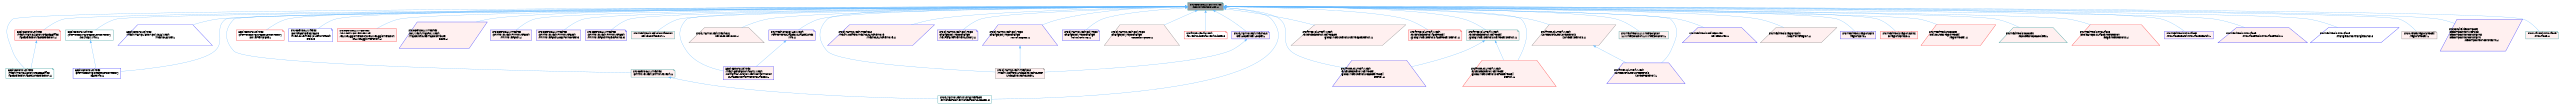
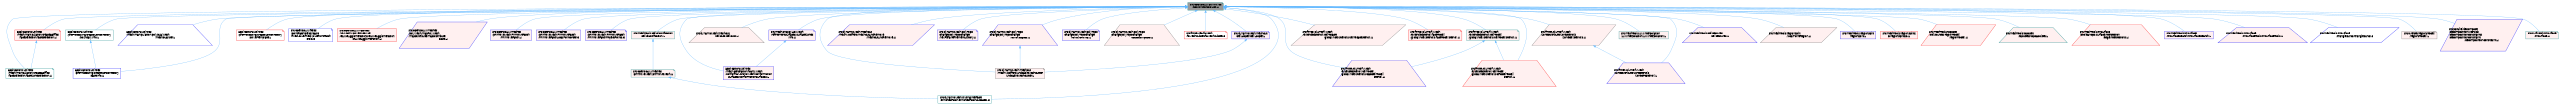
(227, 36) -> (653, 55)
